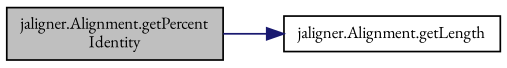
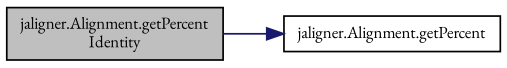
(392, 34) -> (392, 34)
